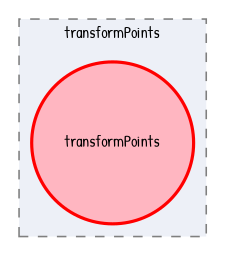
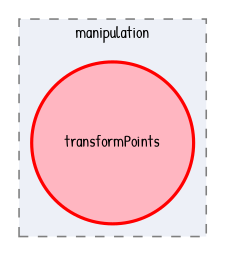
(113, 34) -> (113, 34)
